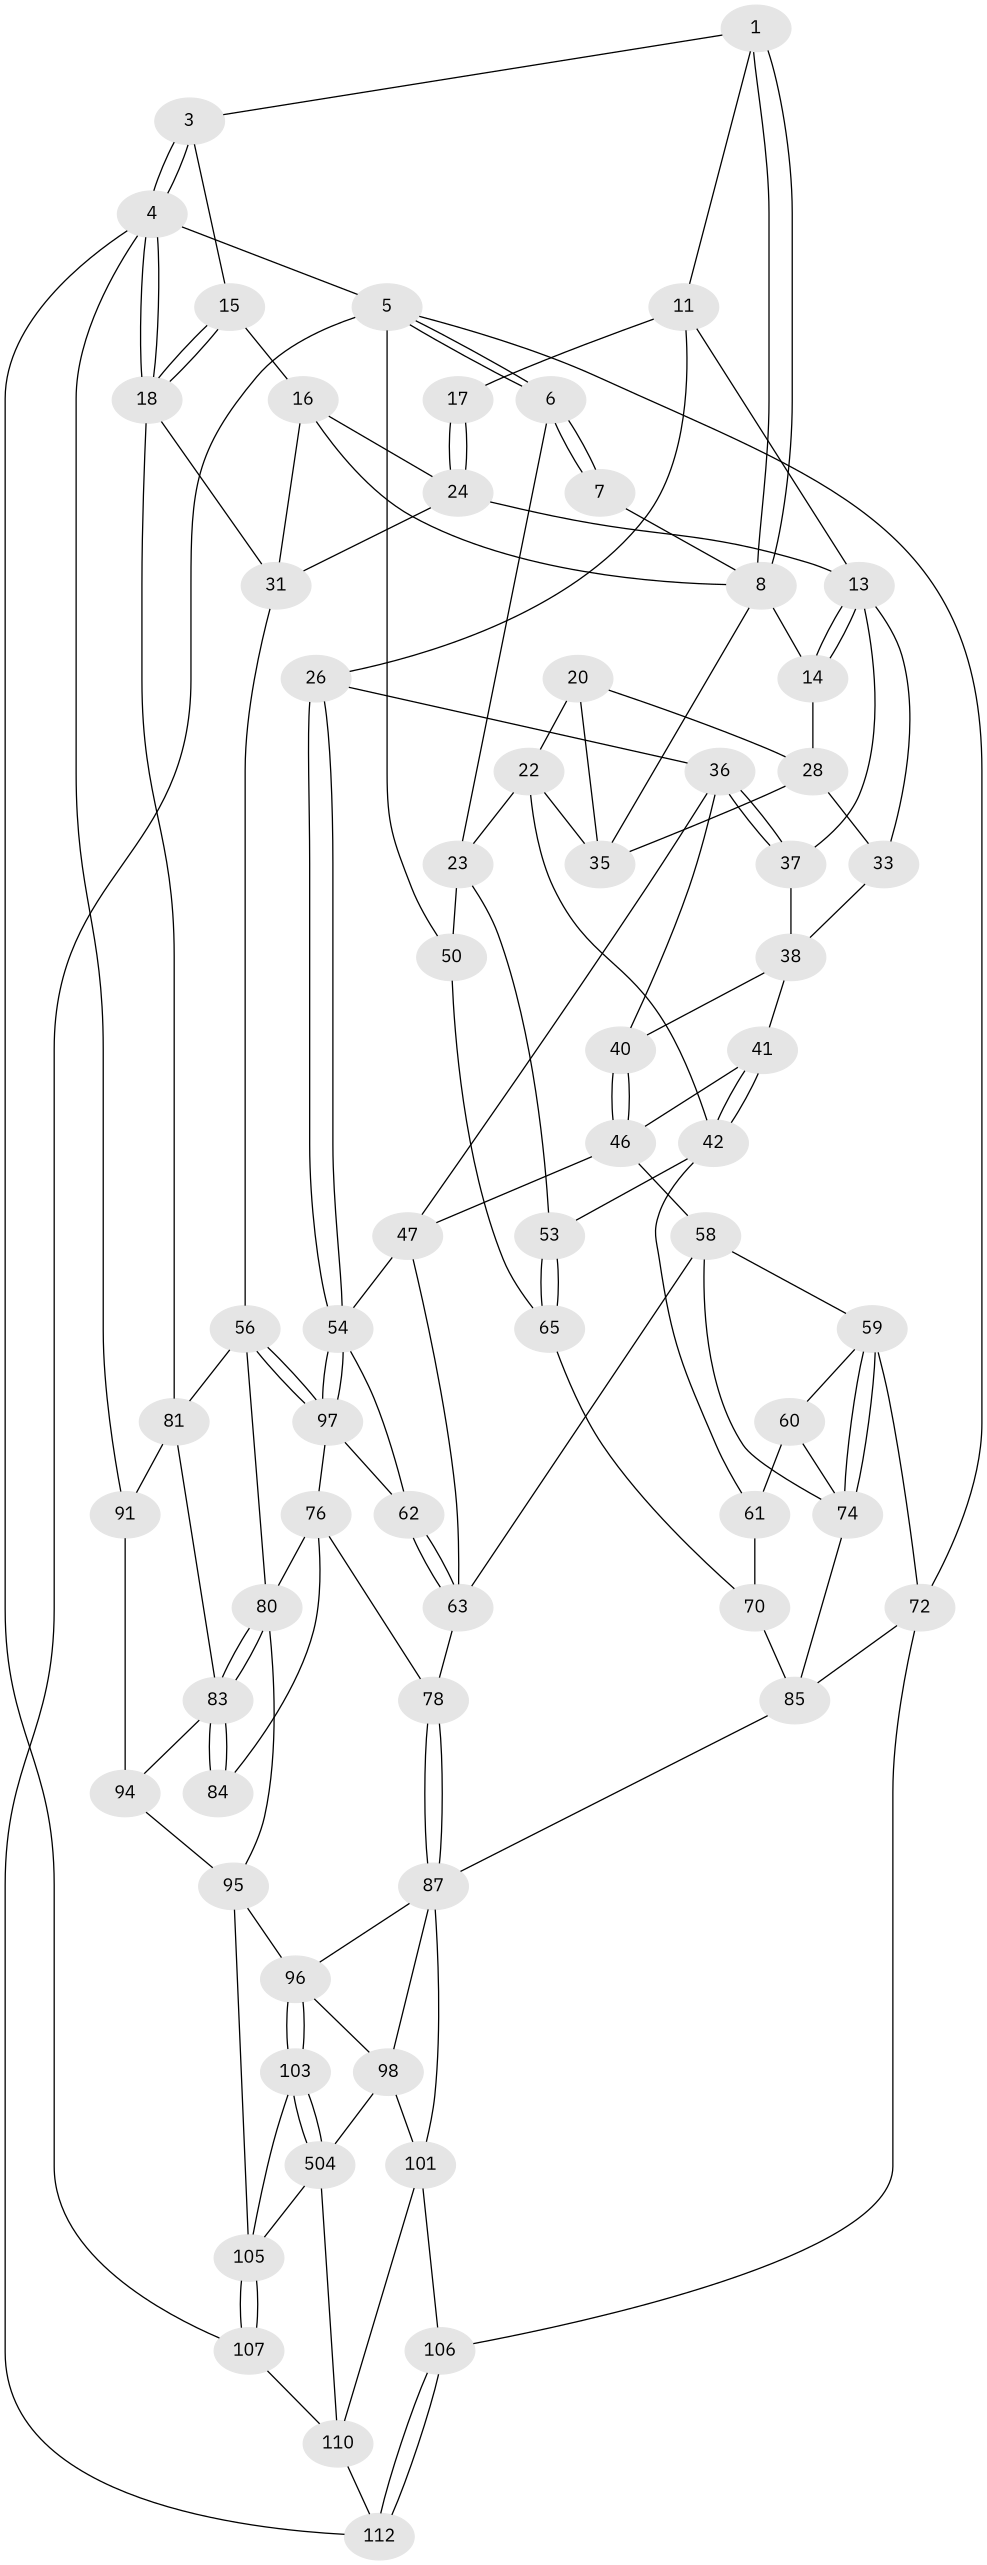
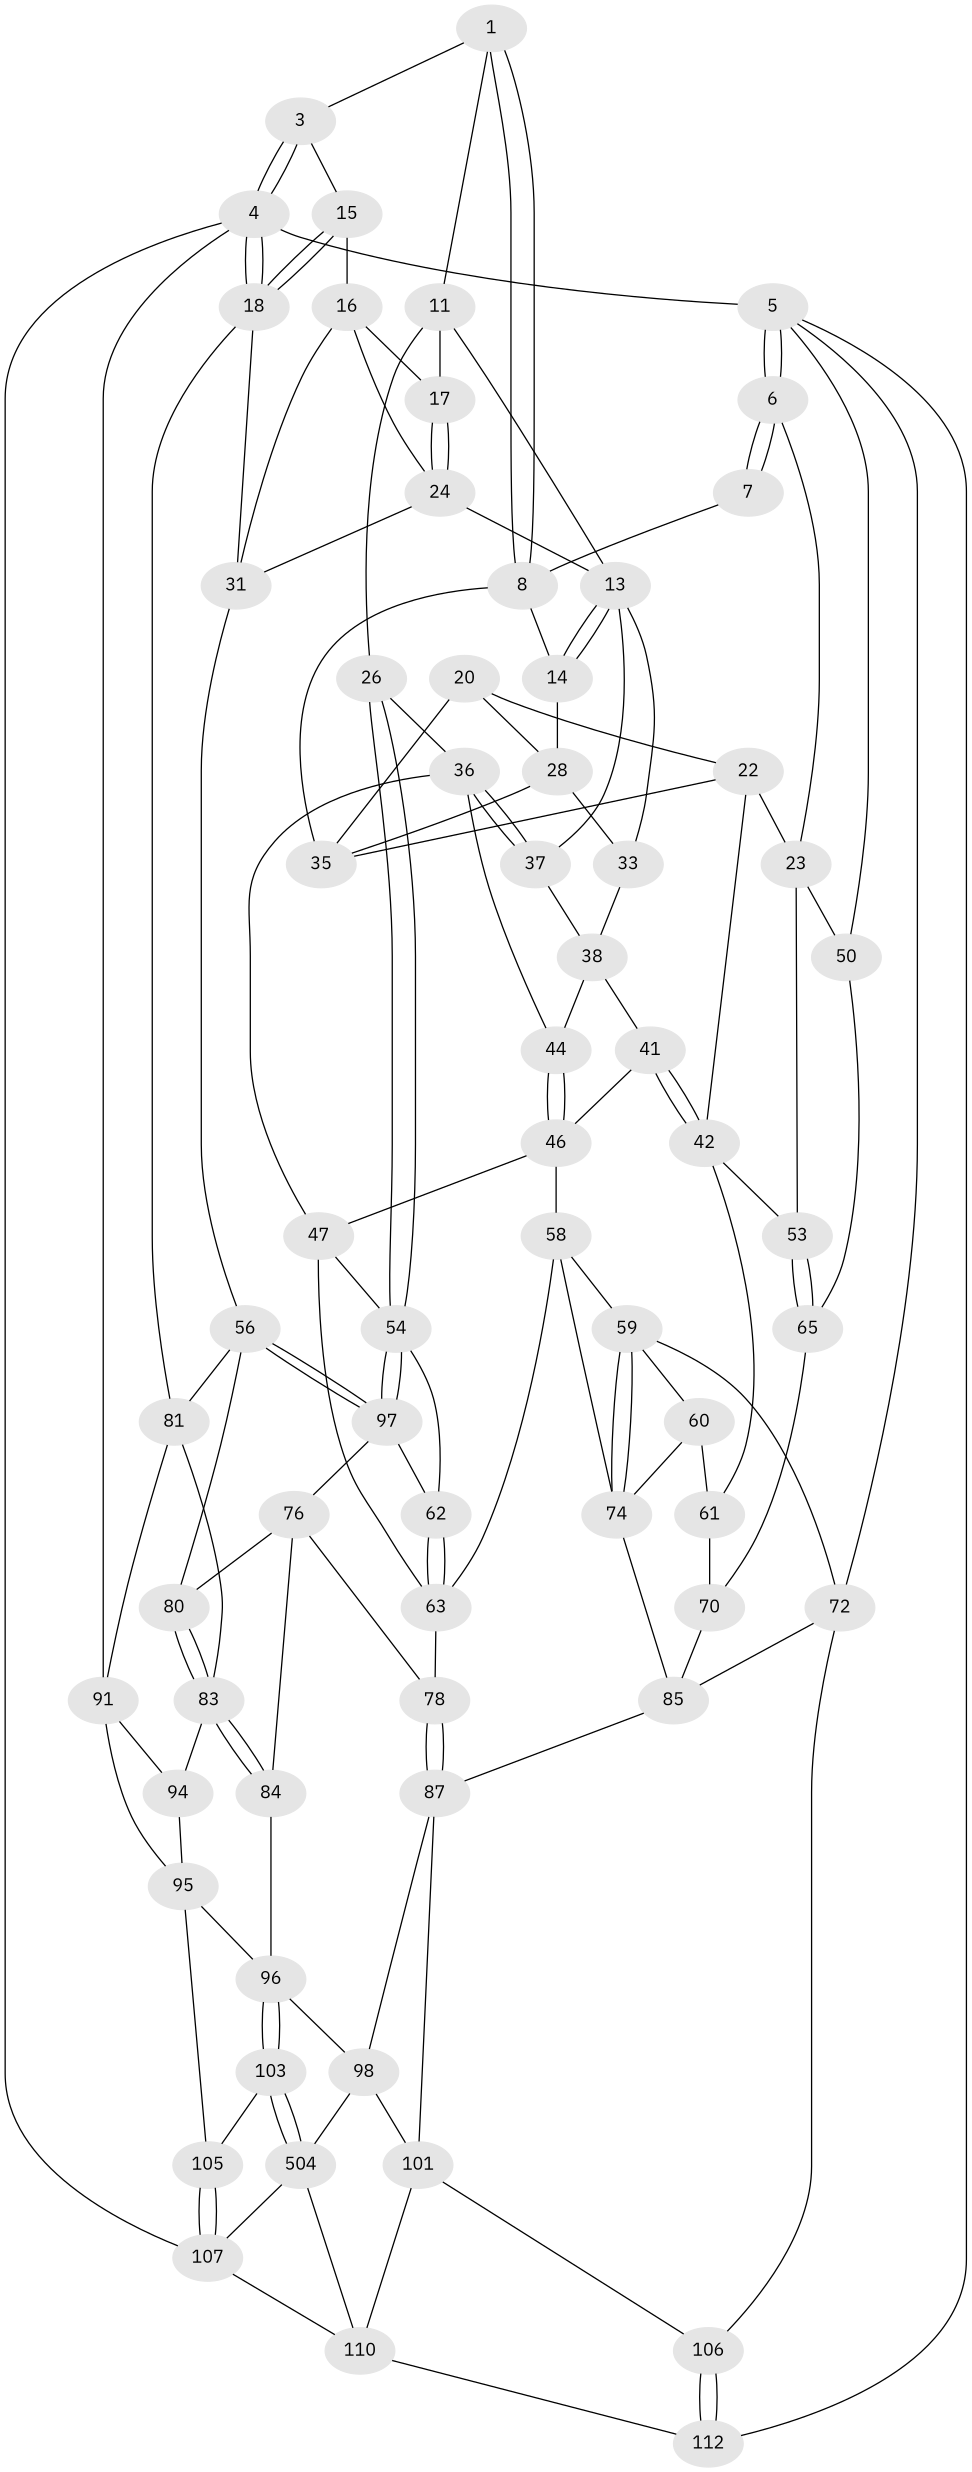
(499, 552) -> (393, 353)
(621, 1050) -> (556, 1050)
(273, 1750) -> (125, 1800)
(365, 1933) -> (271, 1886)
(284, 2212) -> (254, 2211)
